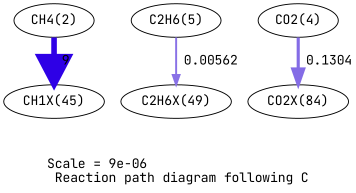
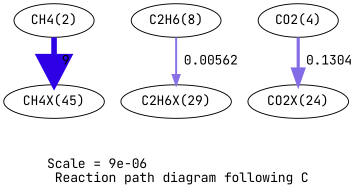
(176, 21) -> (176, 21)
(54, 102) -> (54, 102)
(176, 102) -> (176, 102)
(298, 102) -> (298, 102)
